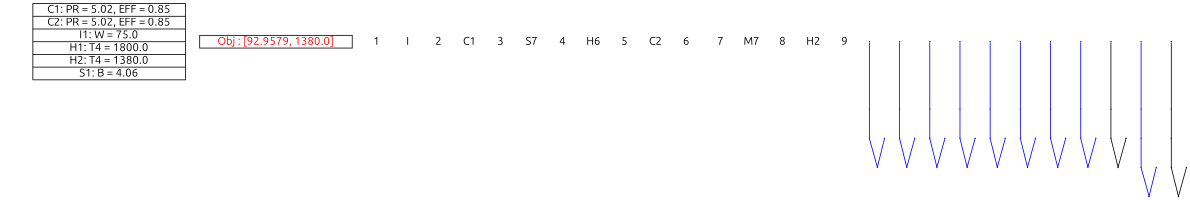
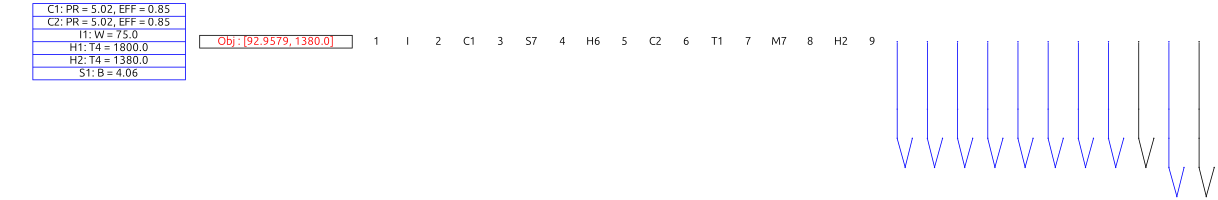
(109, 42) -> (109, 42)
none -> (718, 42)
